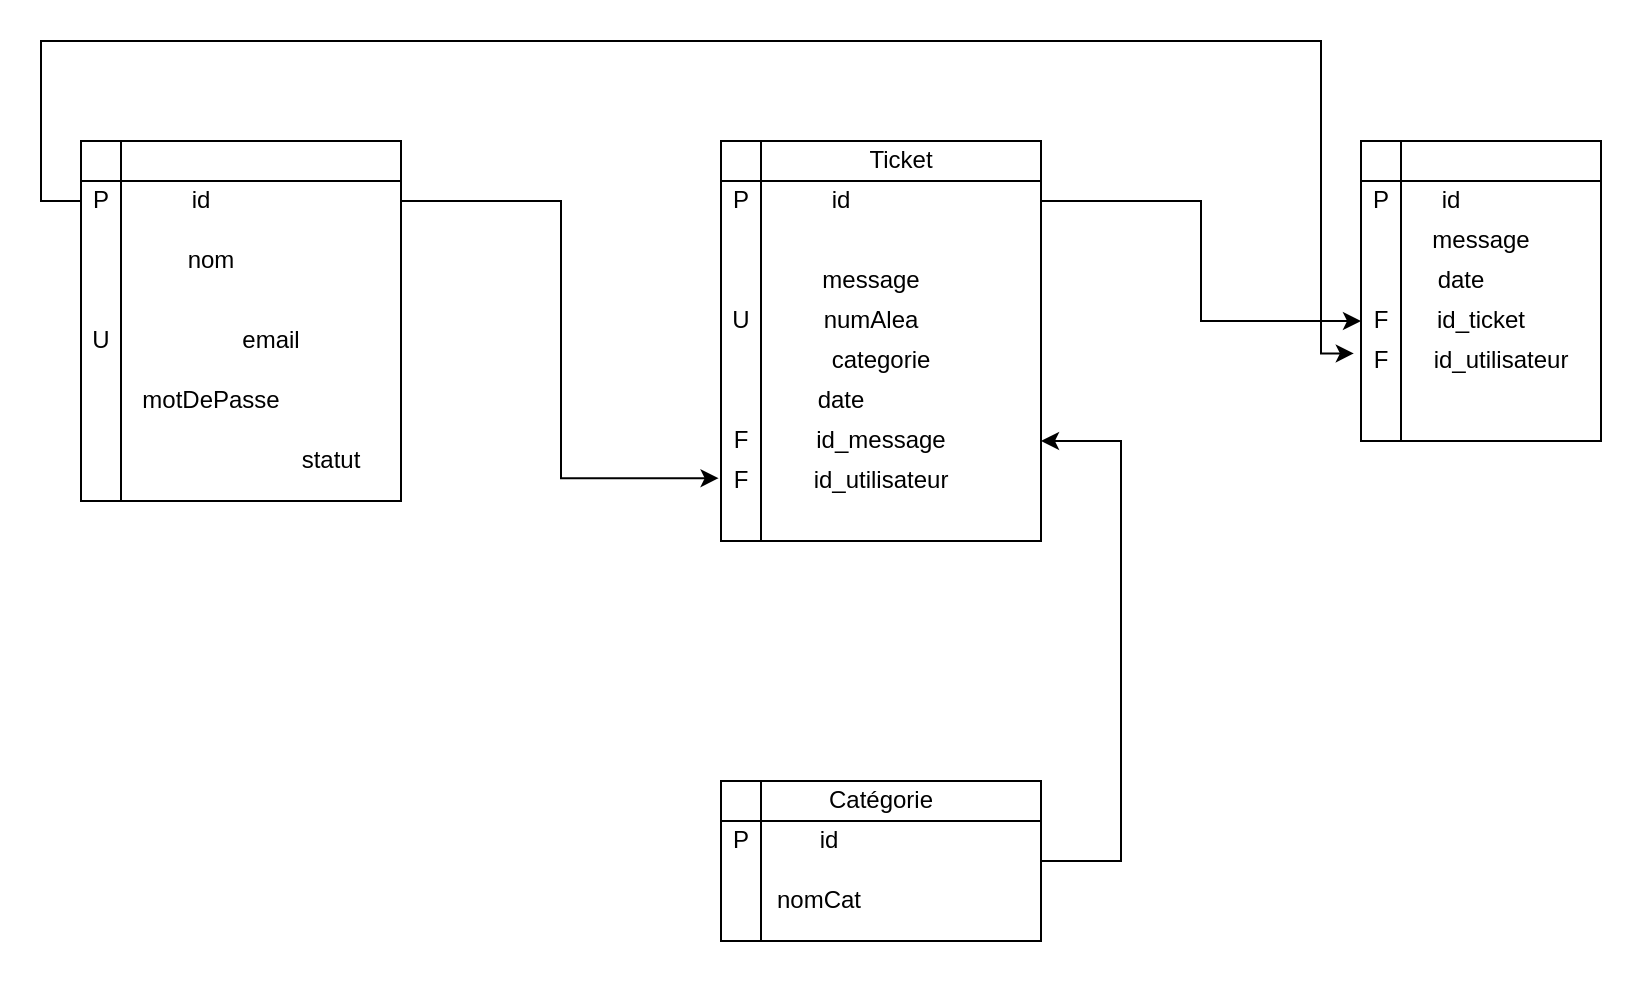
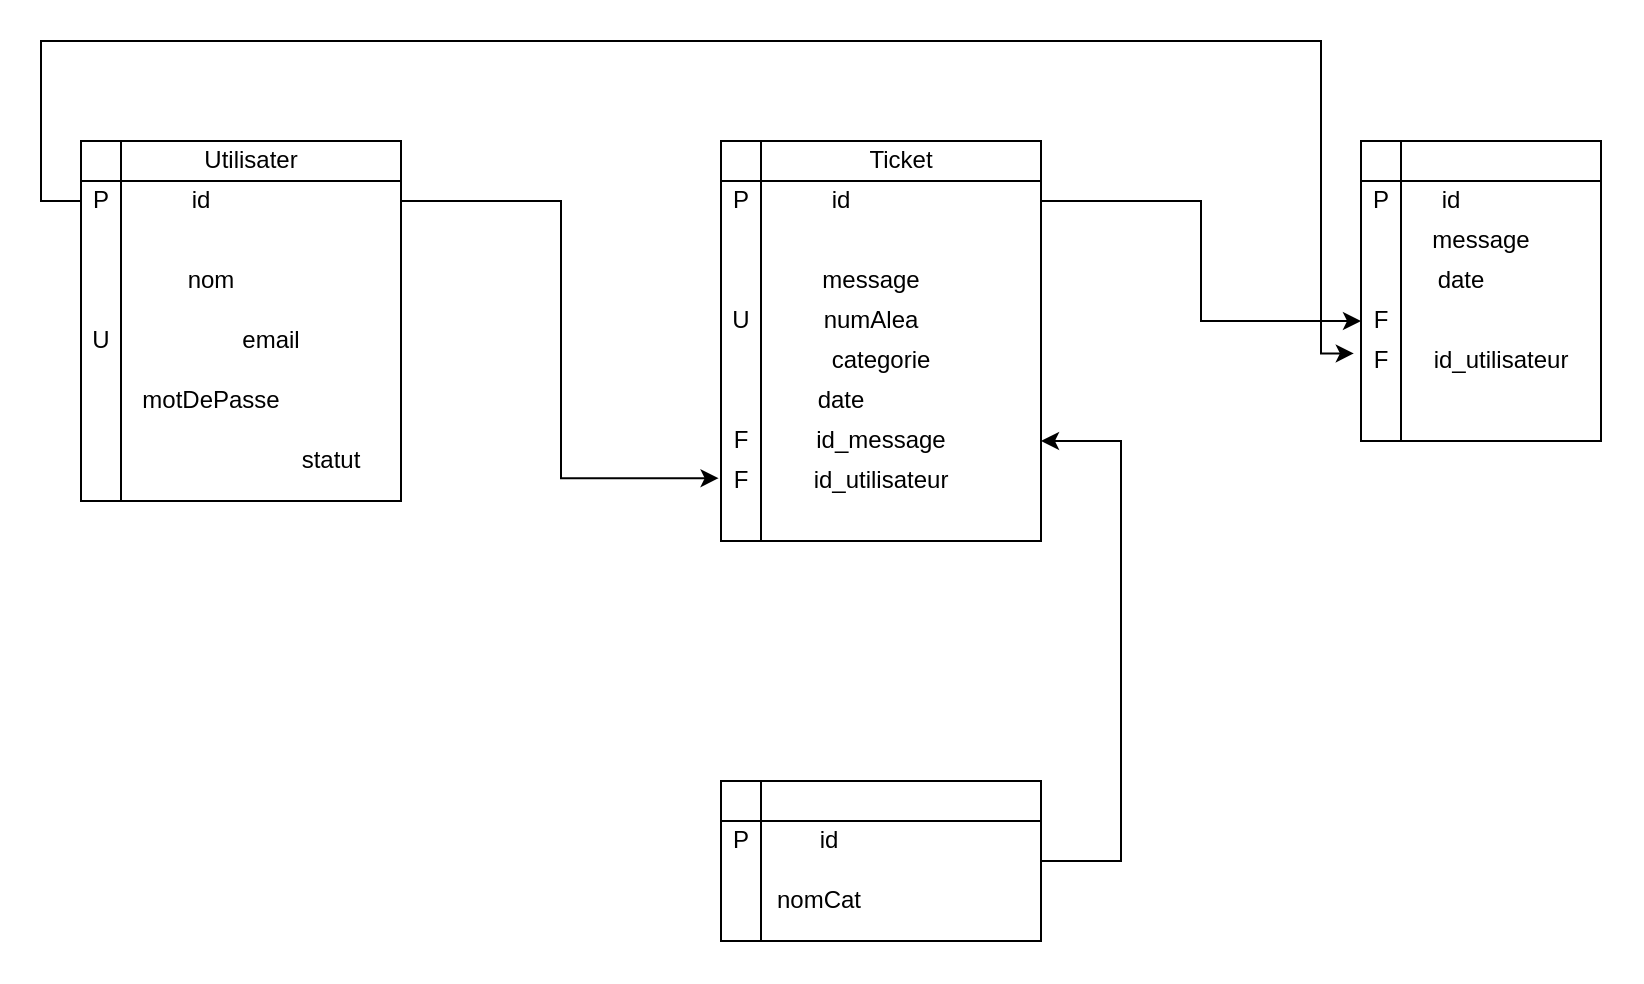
none -> (251, 161)
(211, 261) -> (211, 281)
(1481, 321) -> none
(881, 801) -> none
